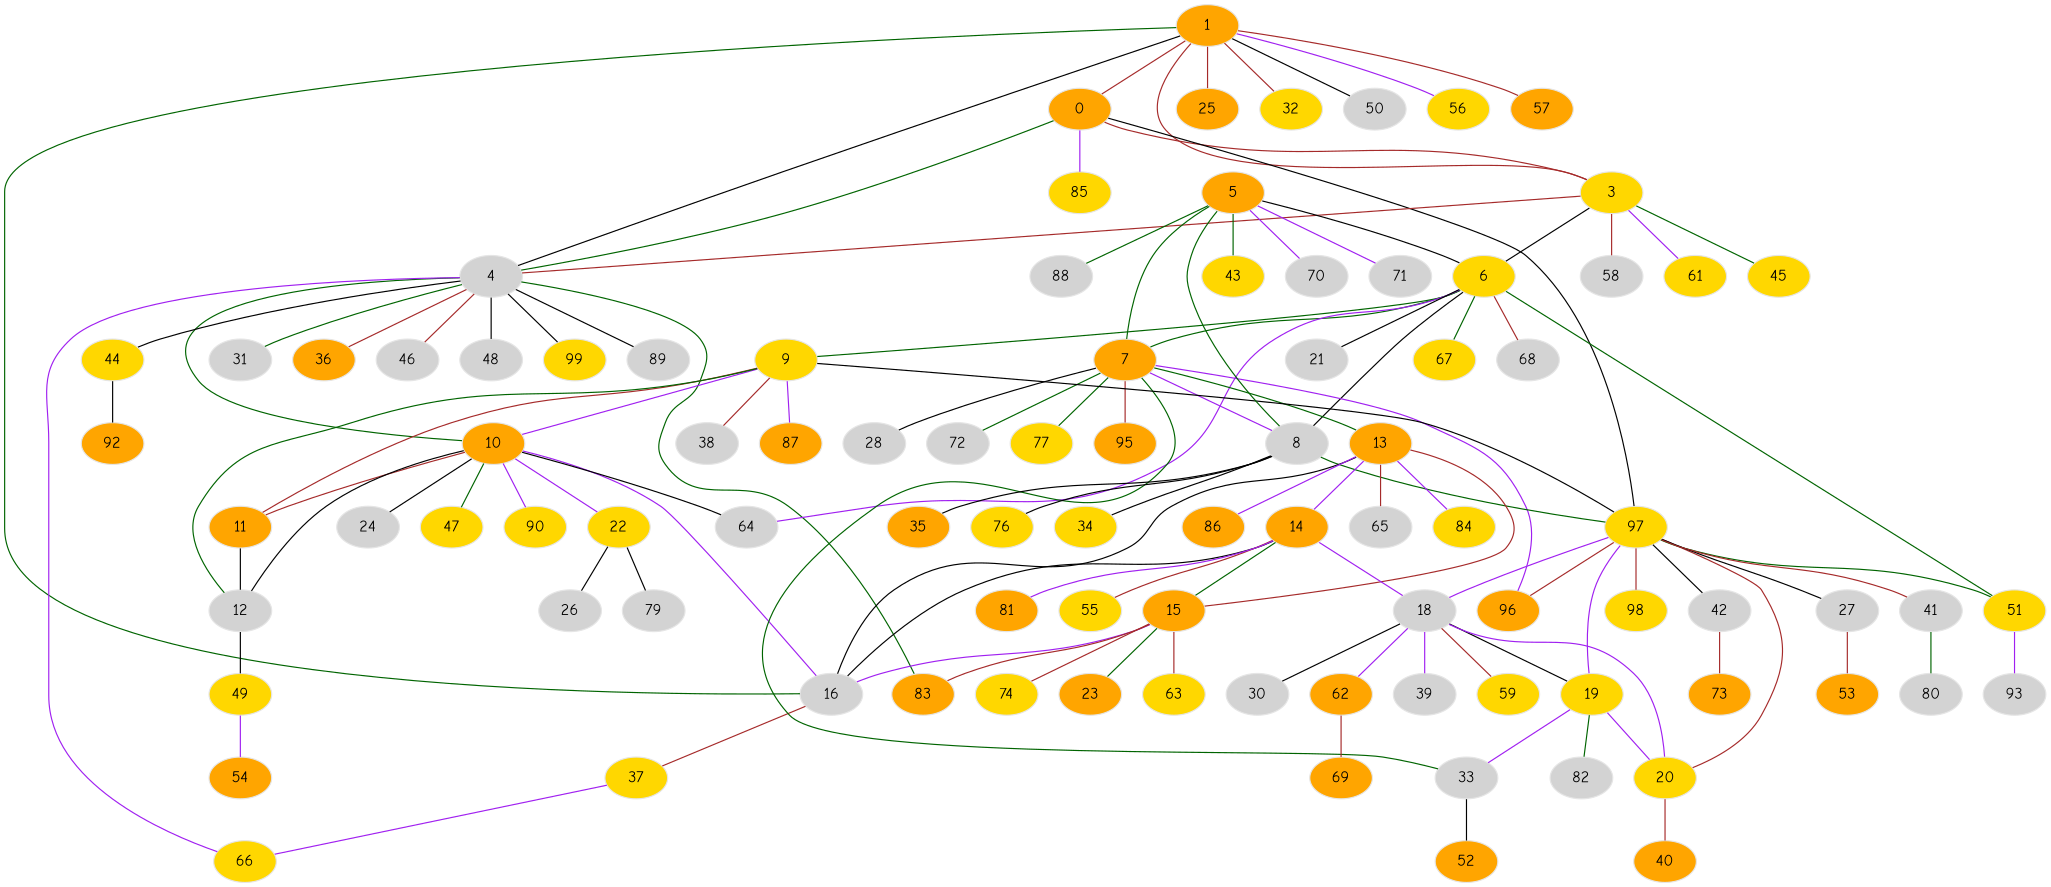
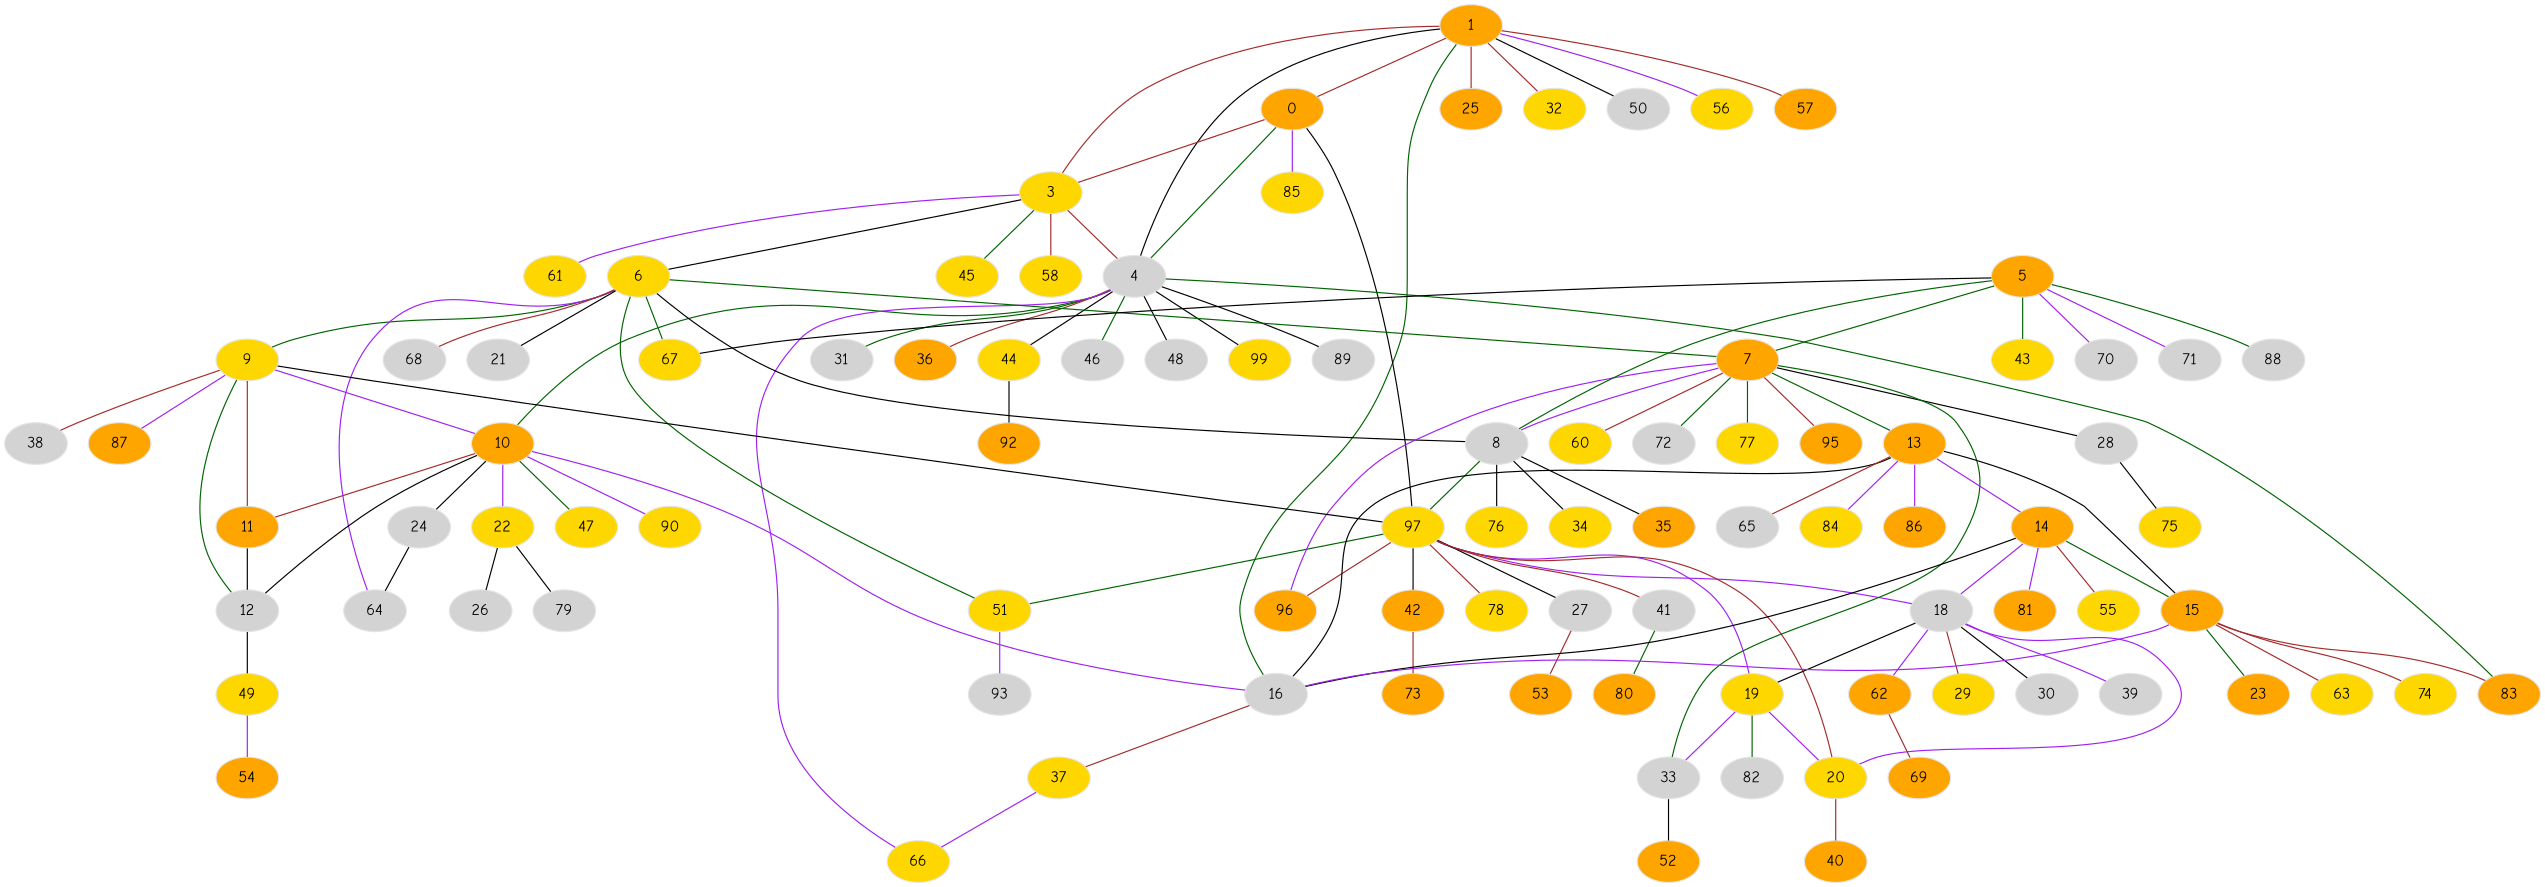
(1362, 228) -> (1345, 300)
(1612, 276) -> (1051, 276)
(449, 318) -> (1112, 321)
none -> (1580, 444)
(647, 489) -> (397, 569)
none -> (2170, 527)
(1436, 571) -> (2073, 500)
(1636, 611) -> (1497, 611)
(1720, 611) -> (1413, 611)
(1508, 694) -> (1963, 694)
(1931, 694) -> (1624, 694)
